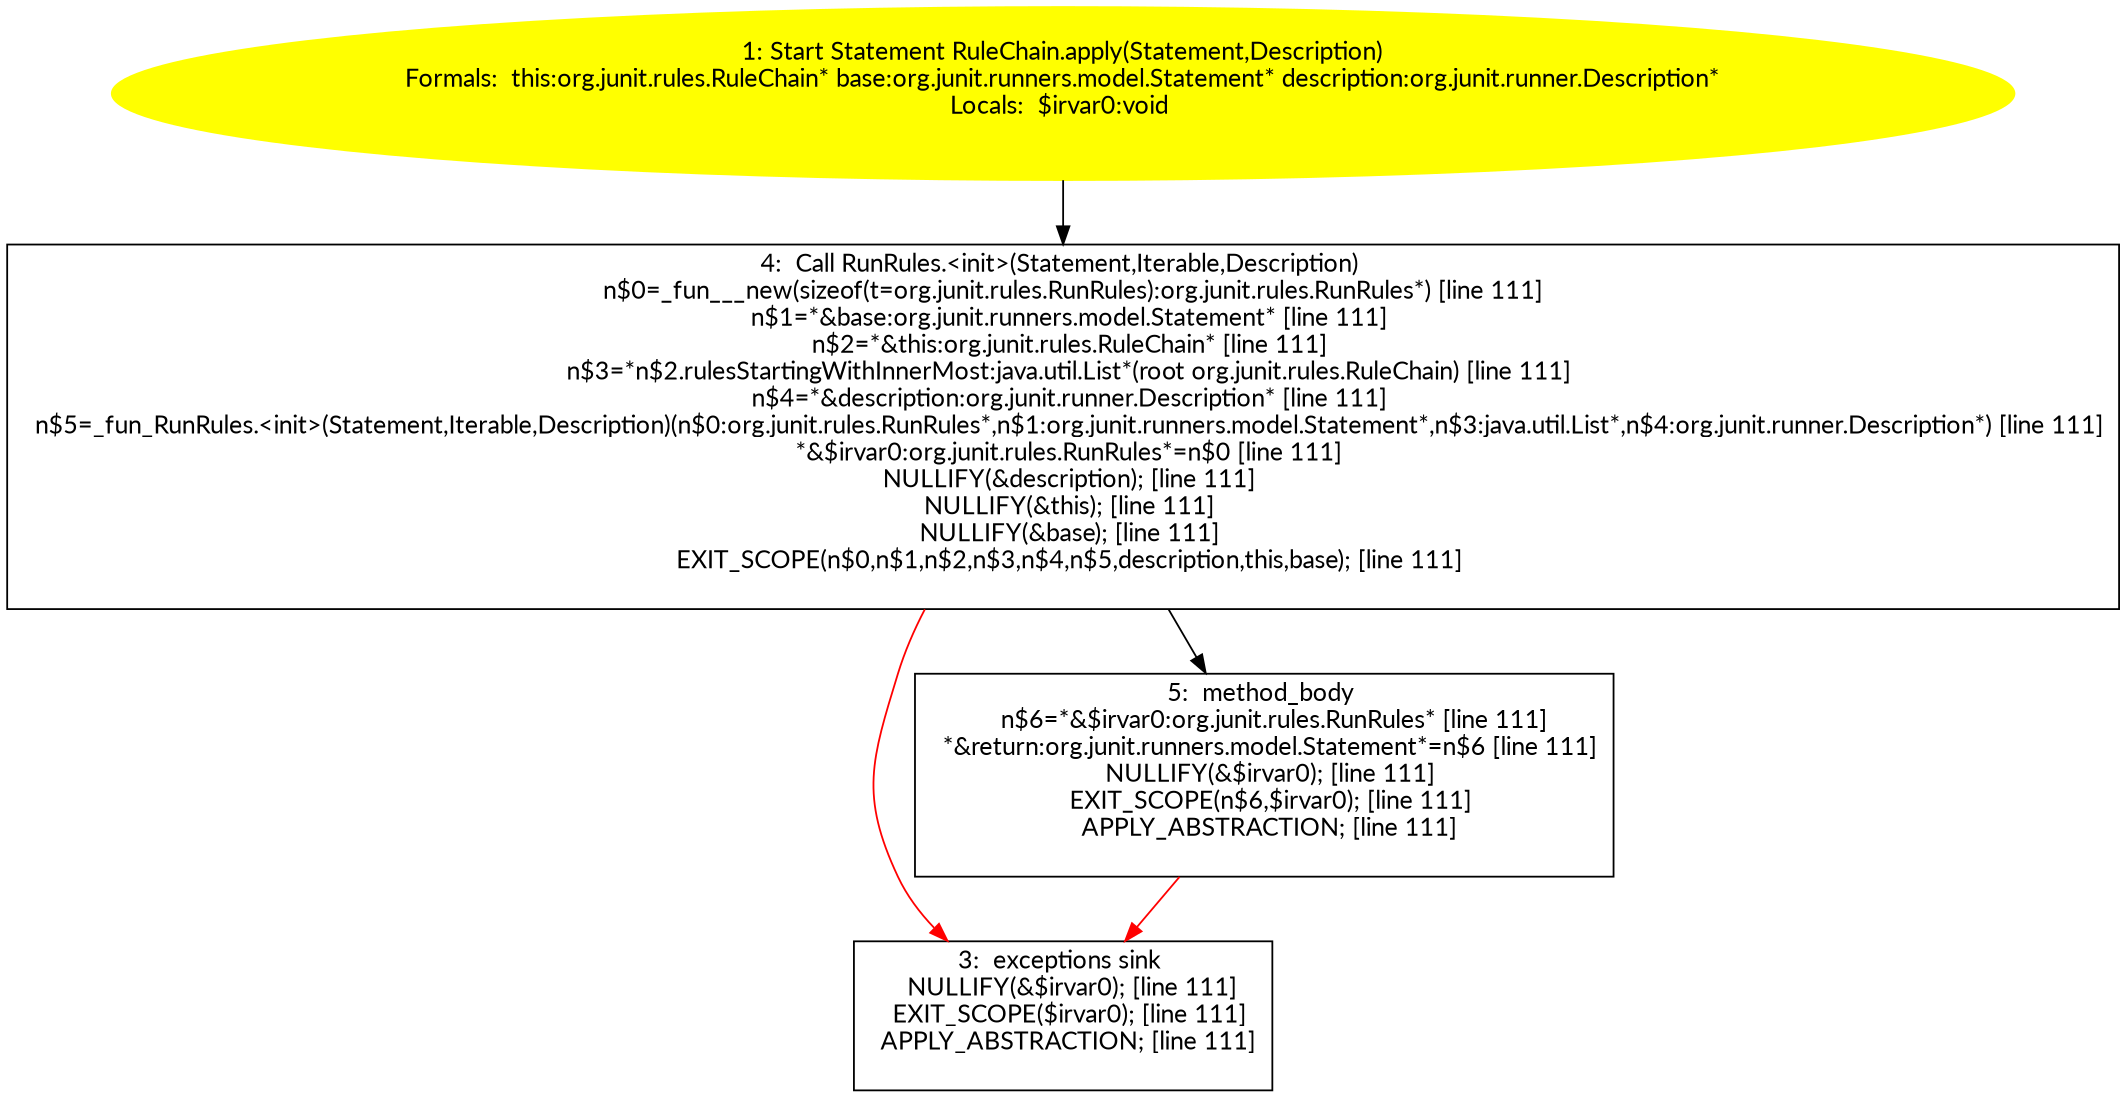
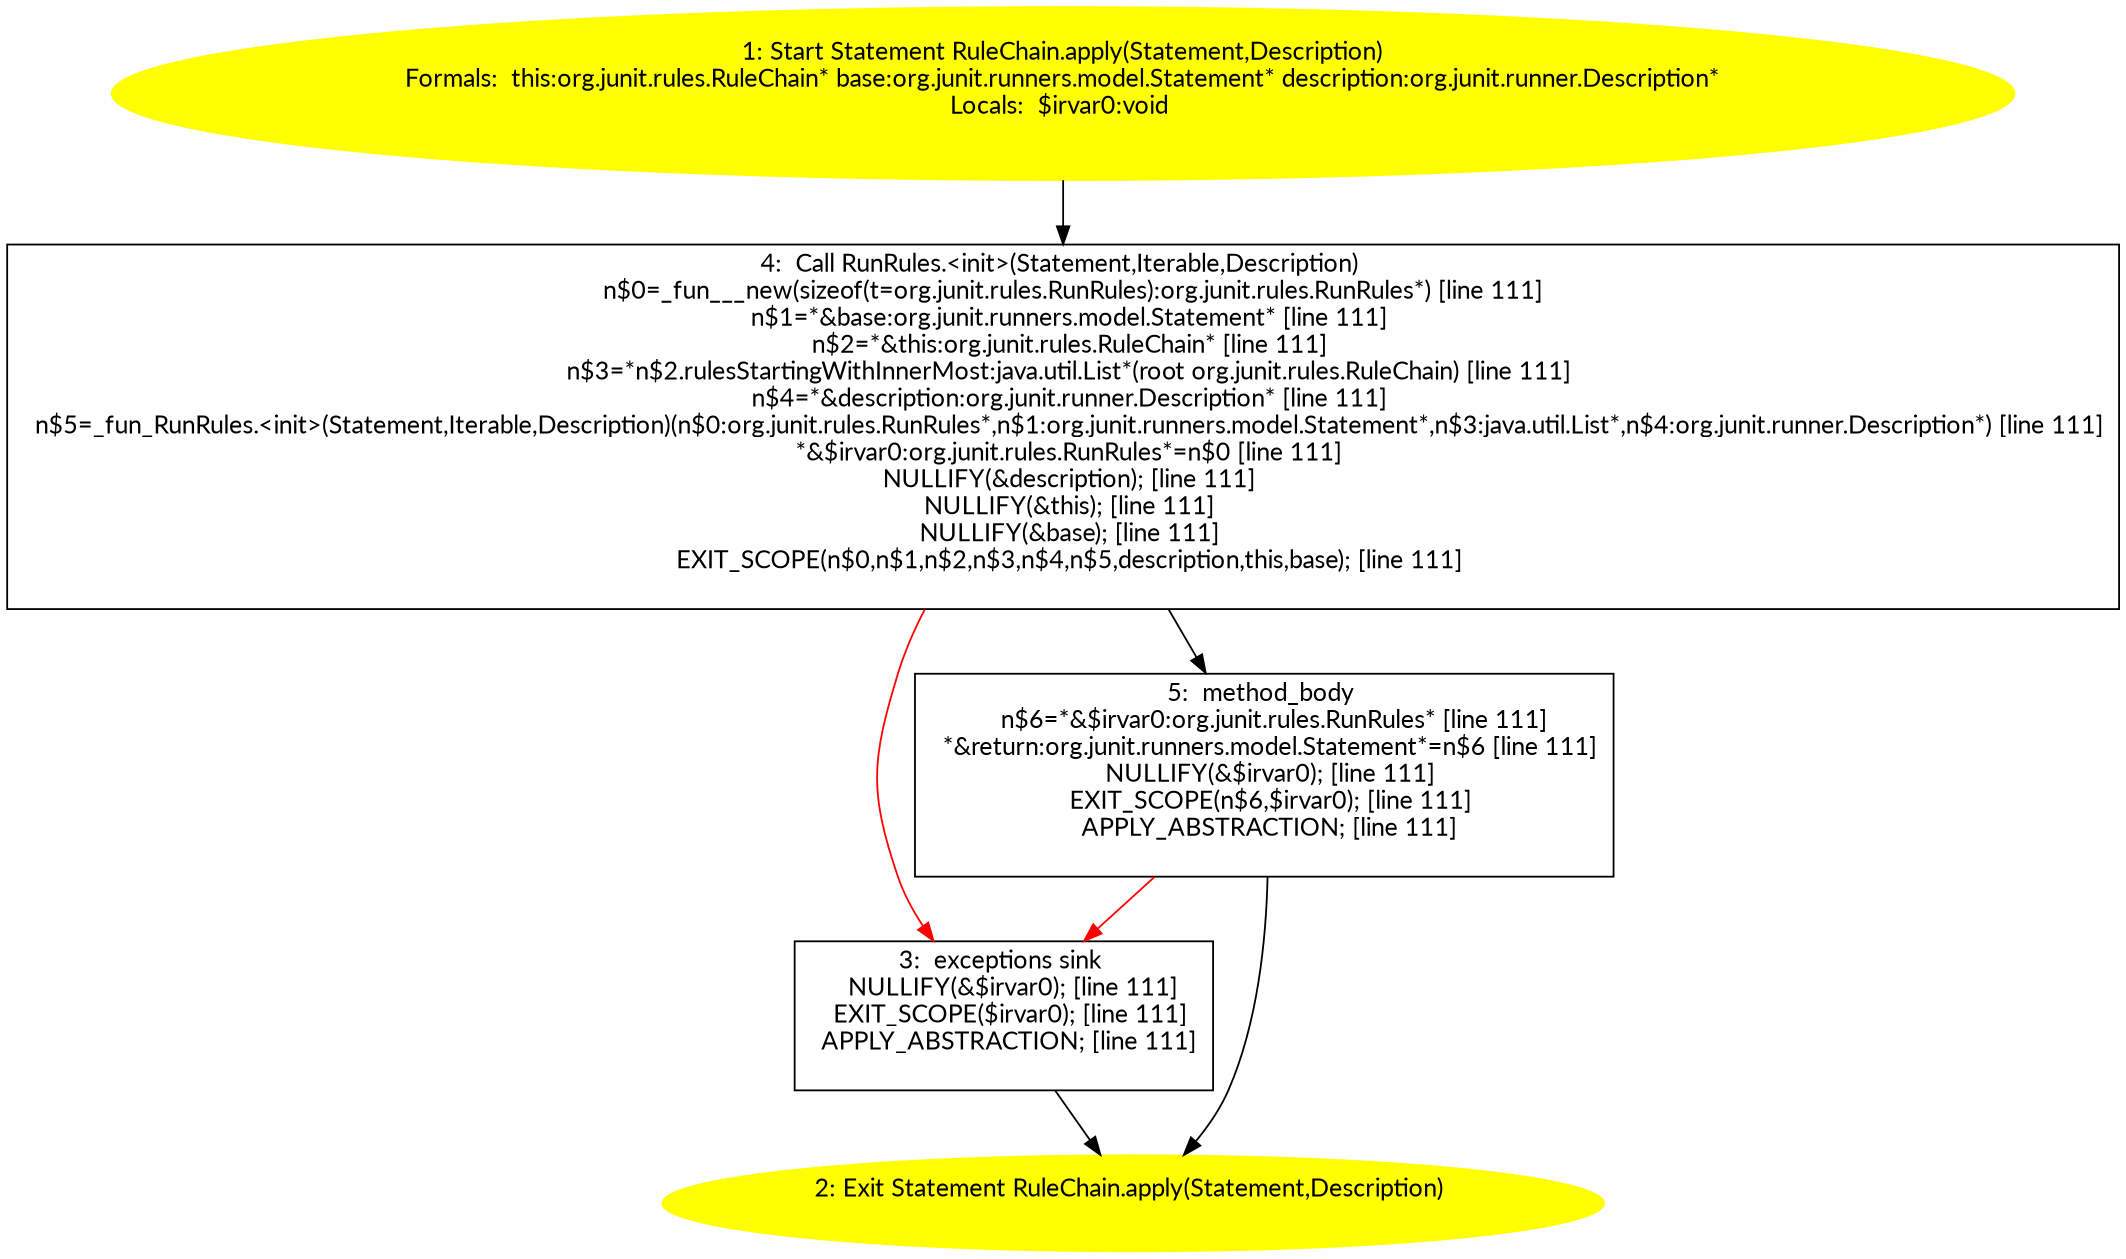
none -> (1133, 1203)
